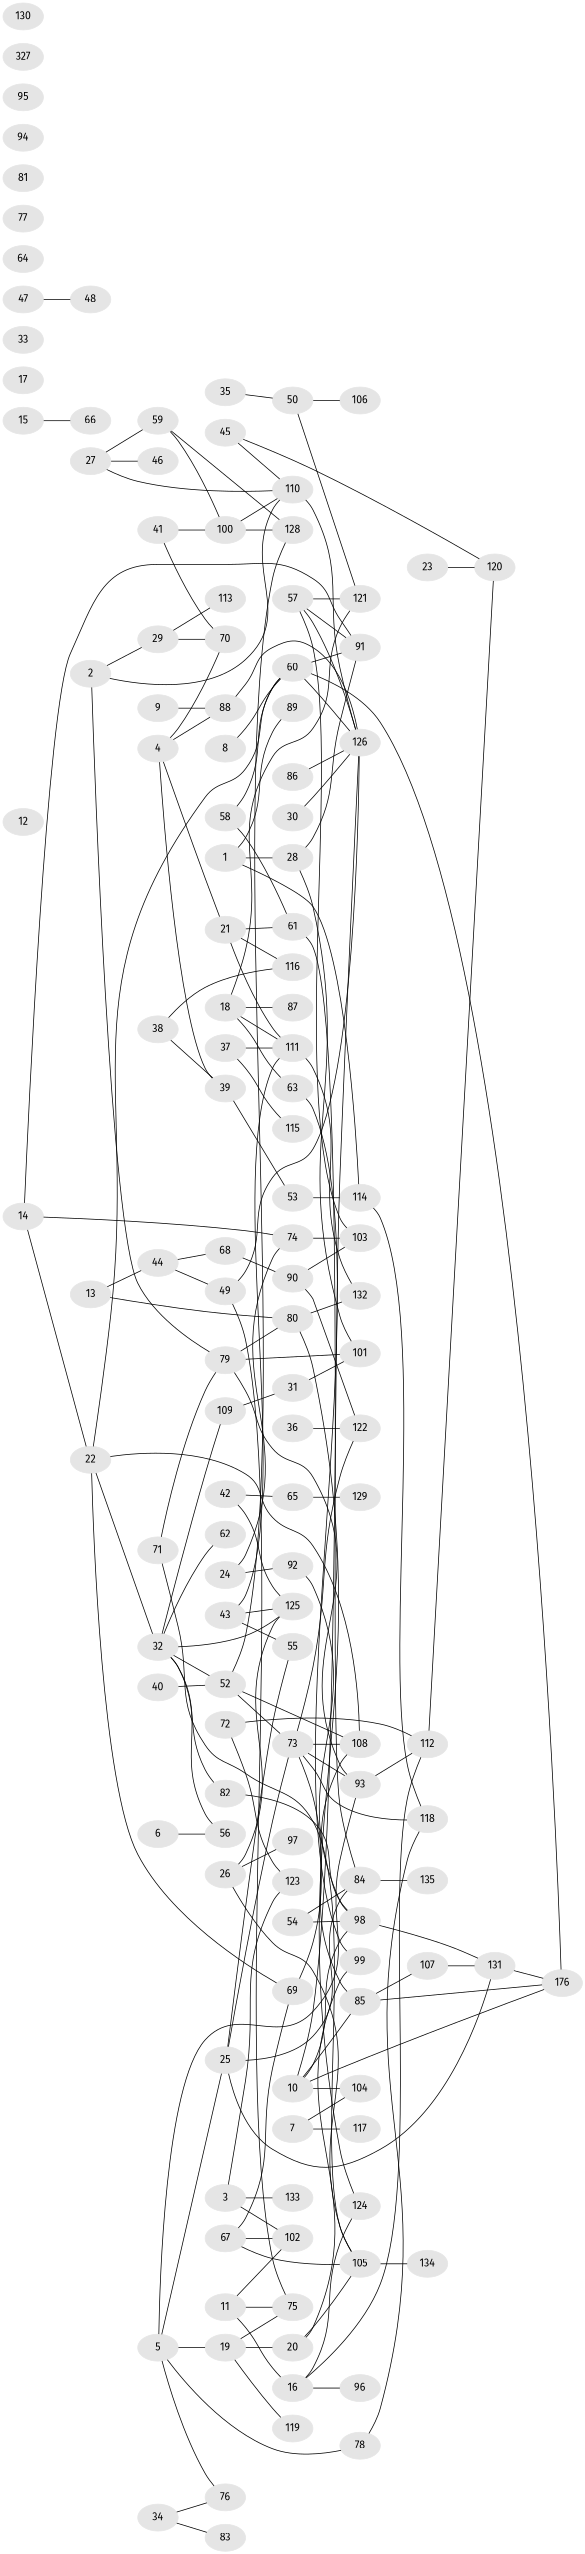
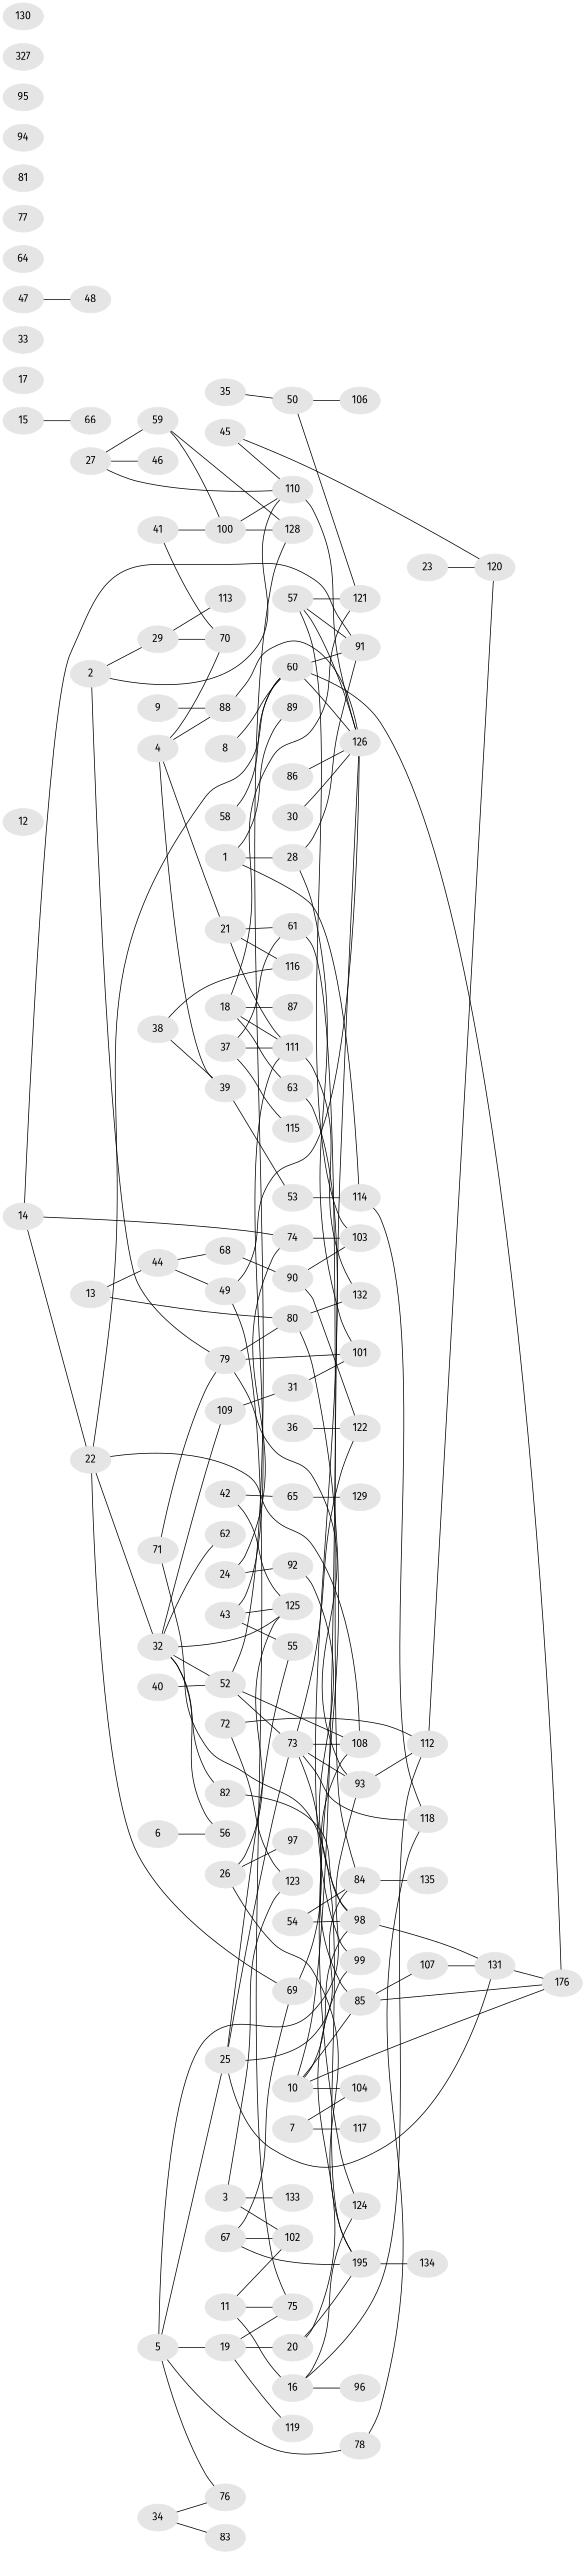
(265, 869) -> (261, 977)
(360, 2264) -> (360, 2264)
